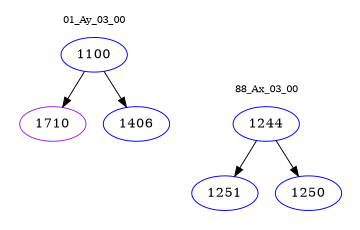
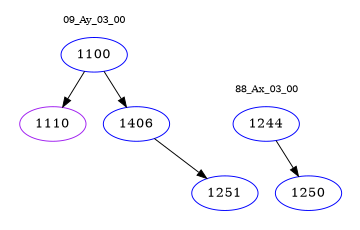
(94, 21) -> (94, 21)
(53, 124) -> (53, 124)
(248, 154) -> (177, 155)
